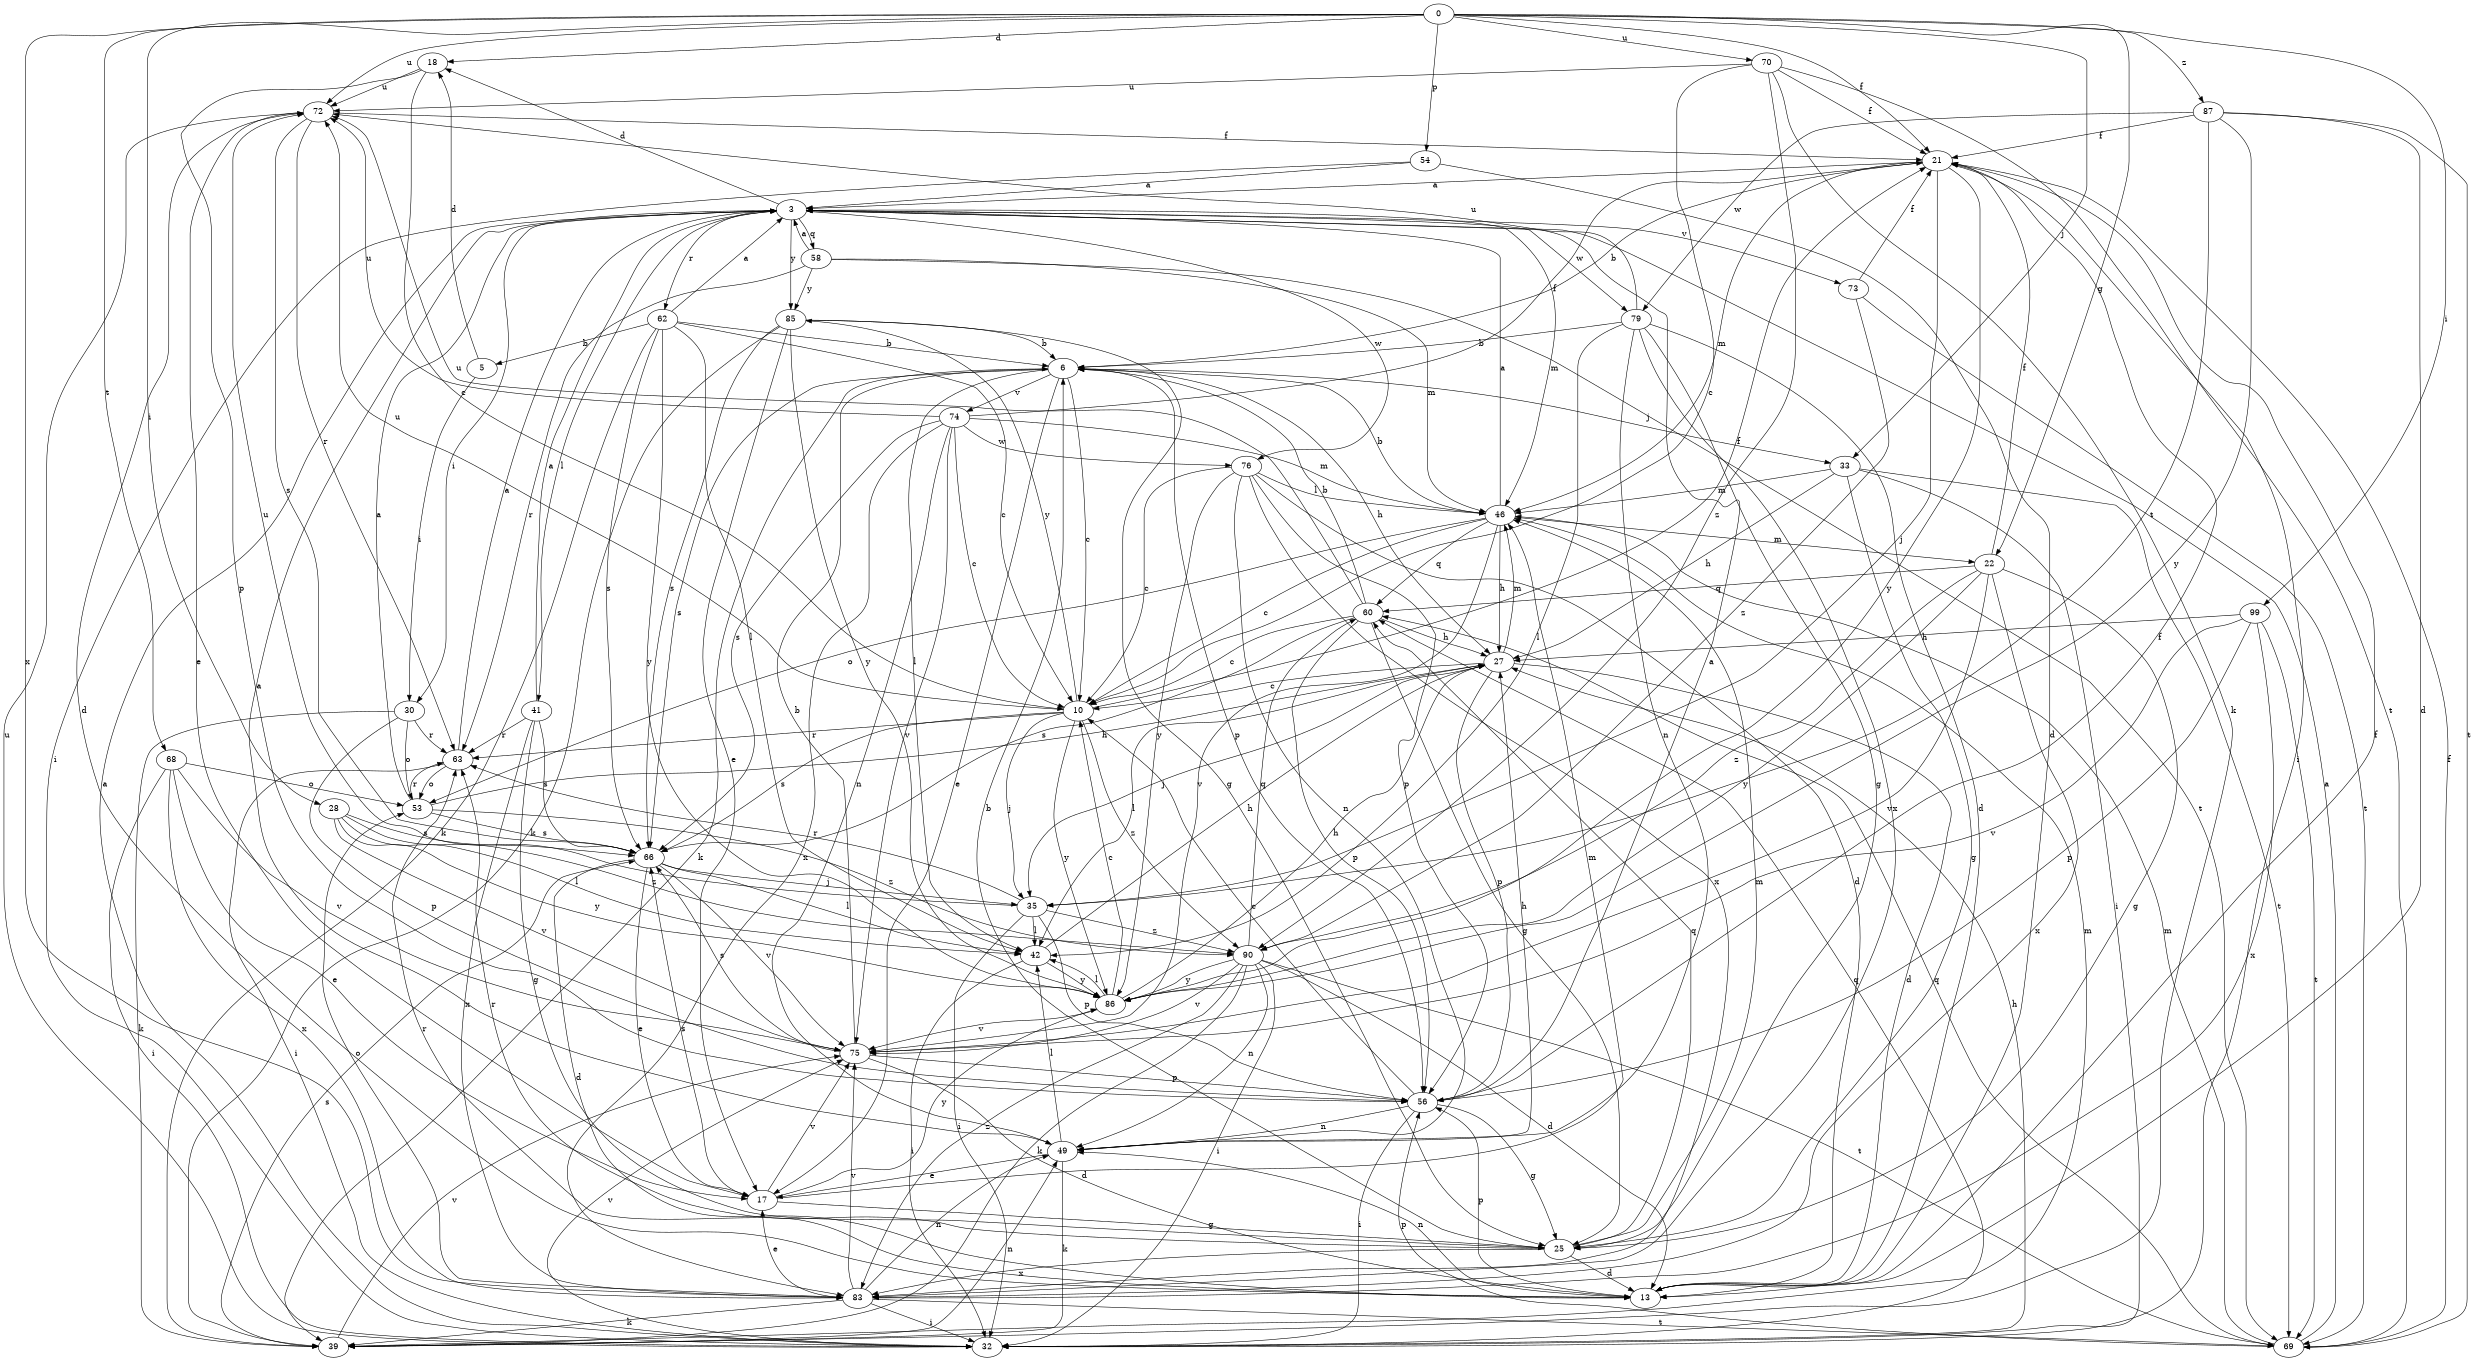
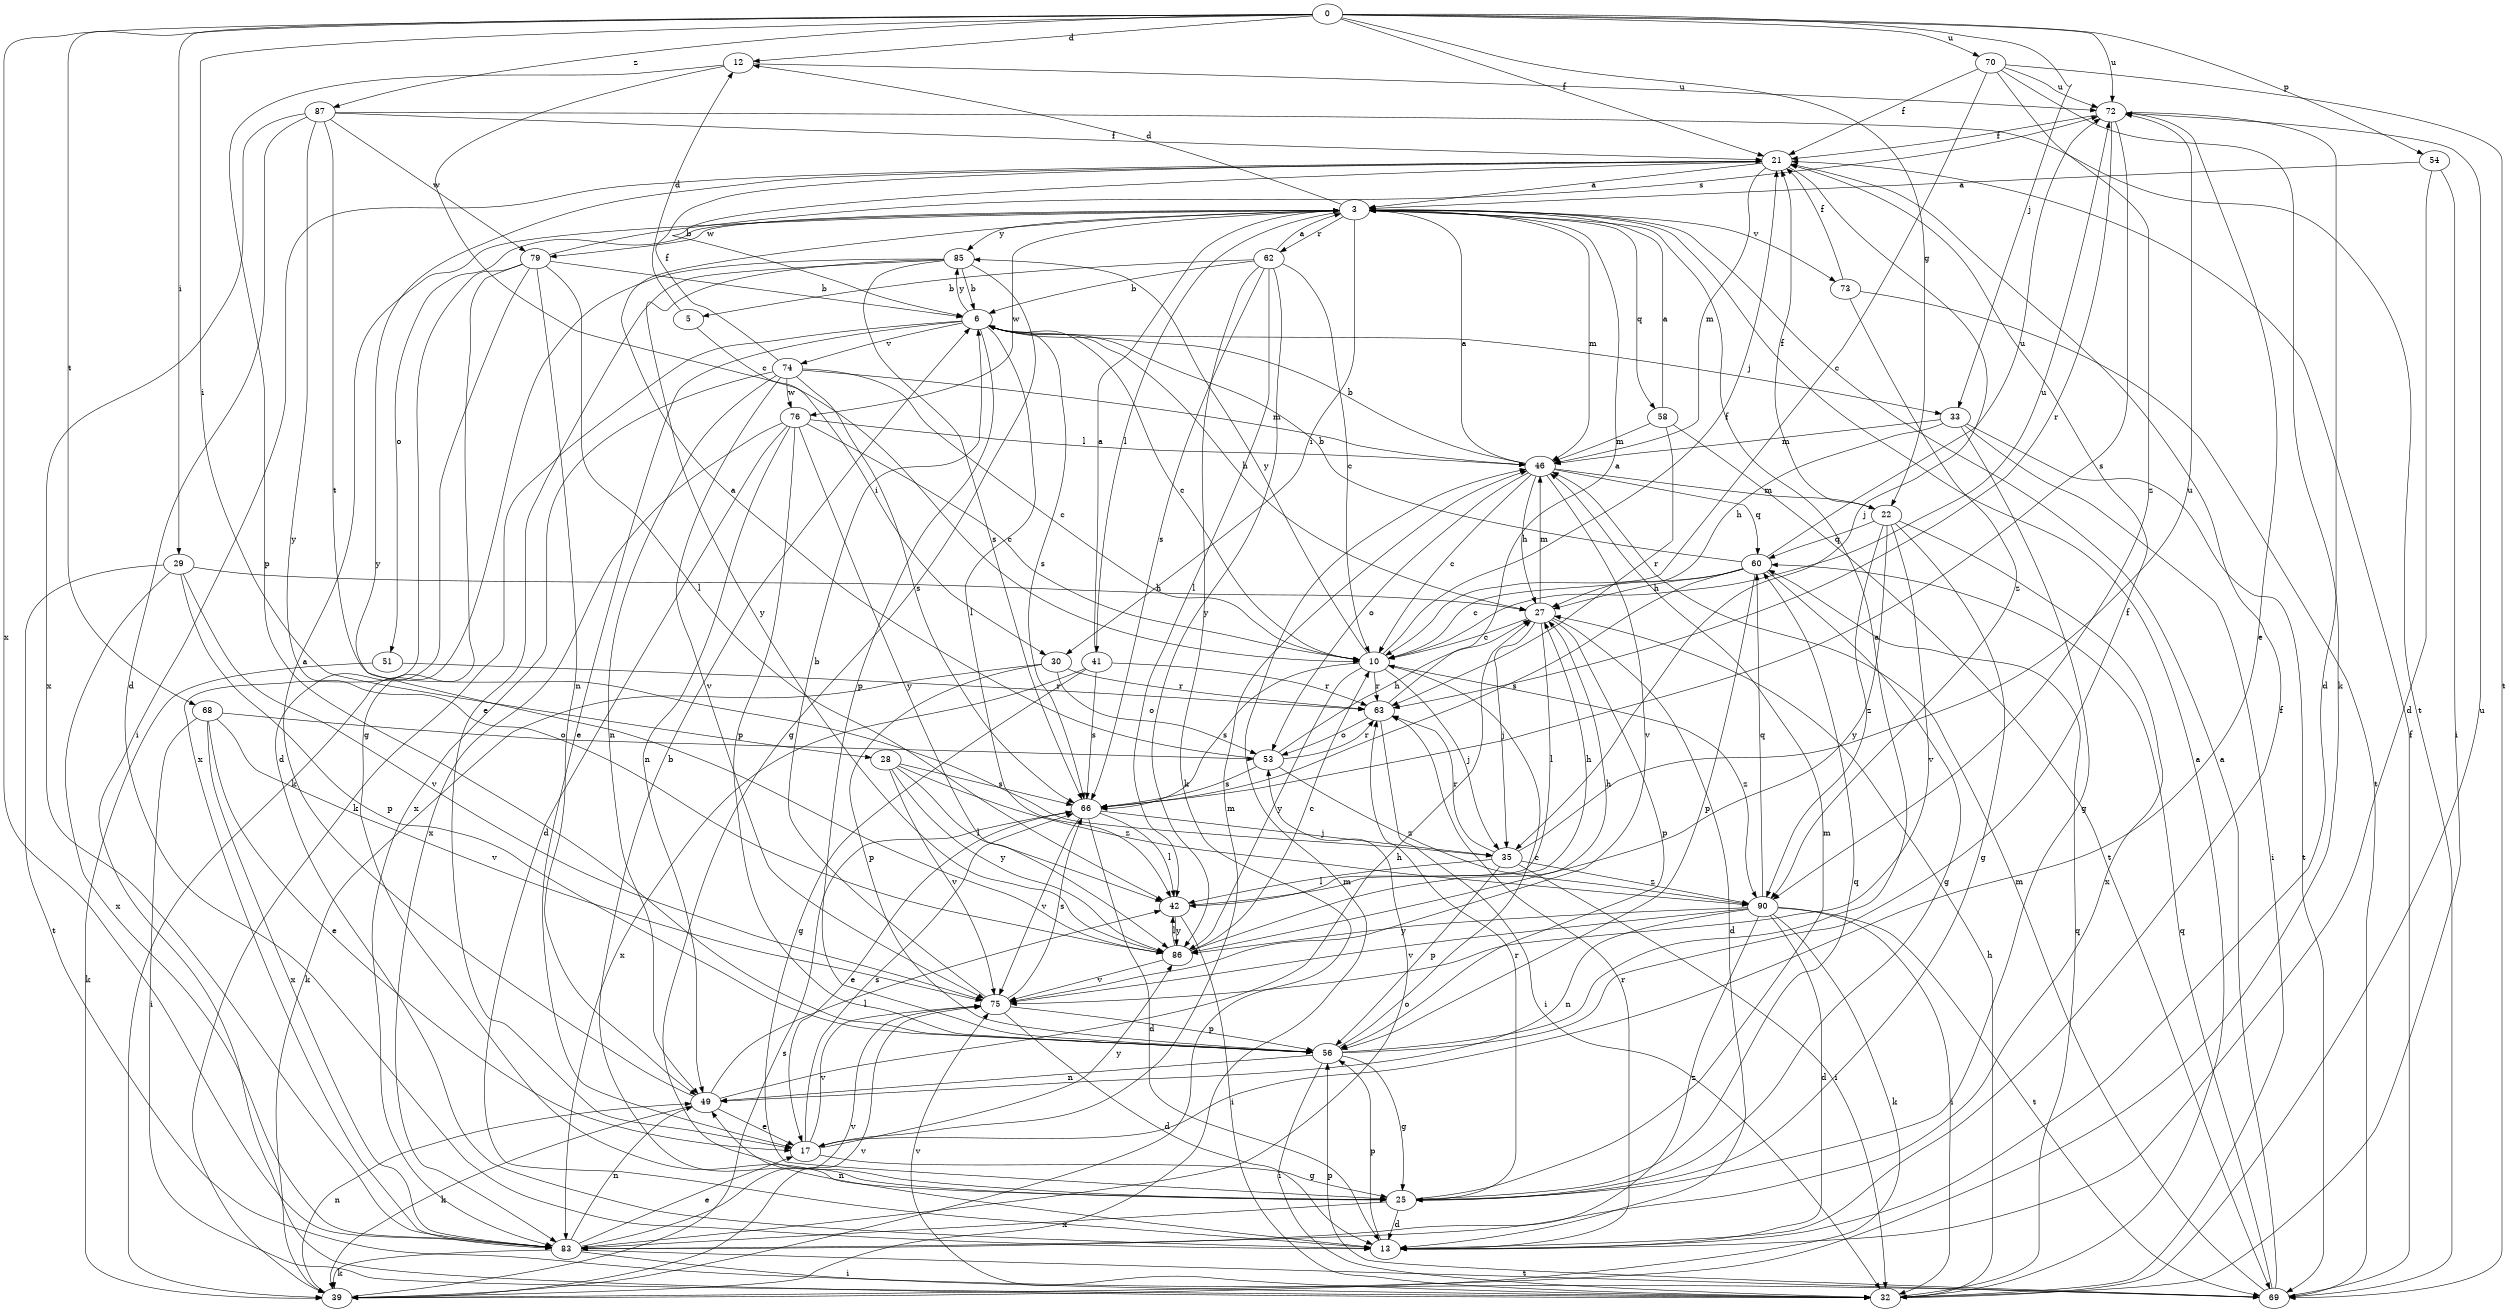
(433, 63) -> (739, 63)
(1474, 210) -> (1702, 185)
(805, 287) -> (958, 294)
(539, 395) -> none
(2255, 613) -> (179, 564)
none -> (388, 662)
none -> (47, 746)
